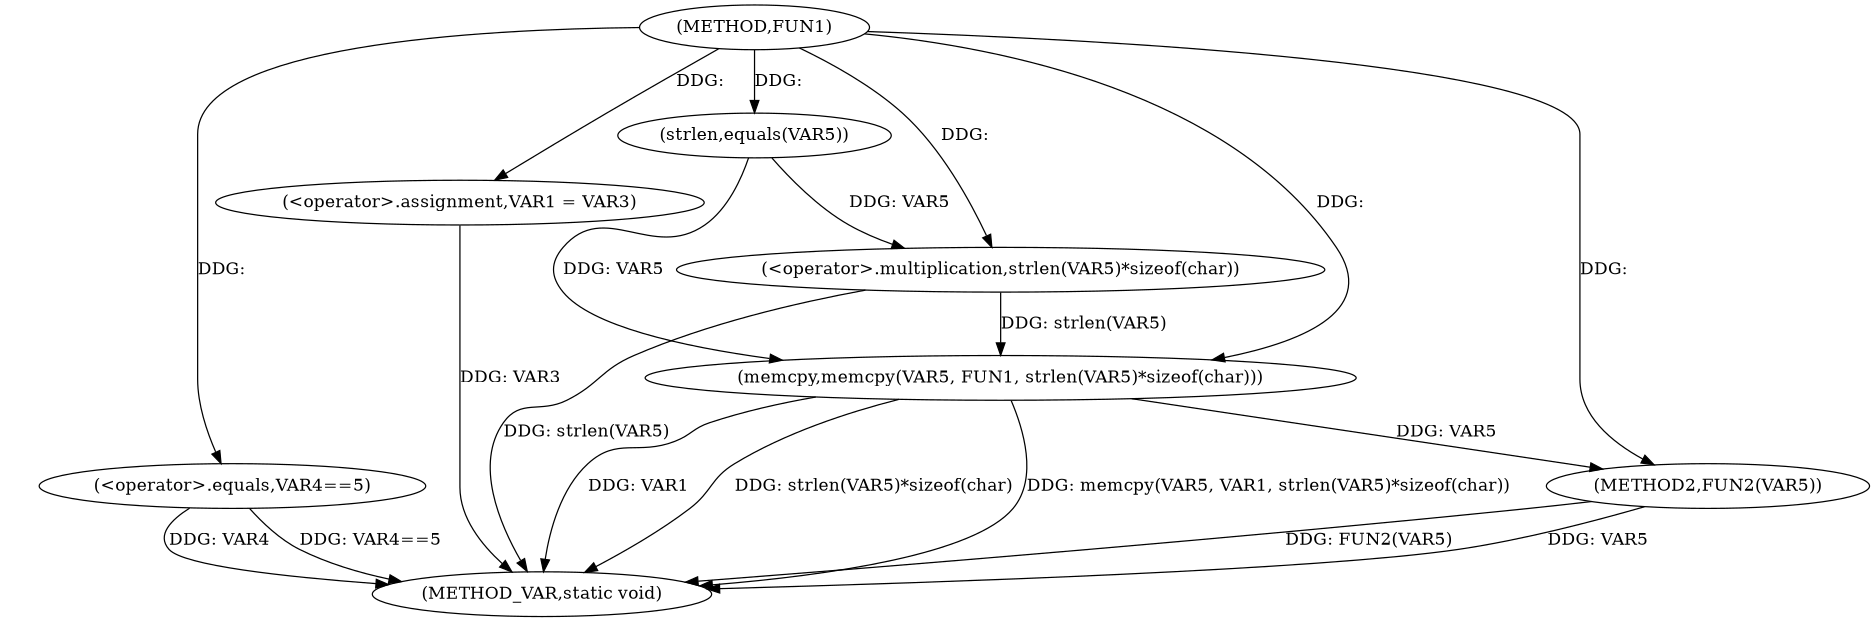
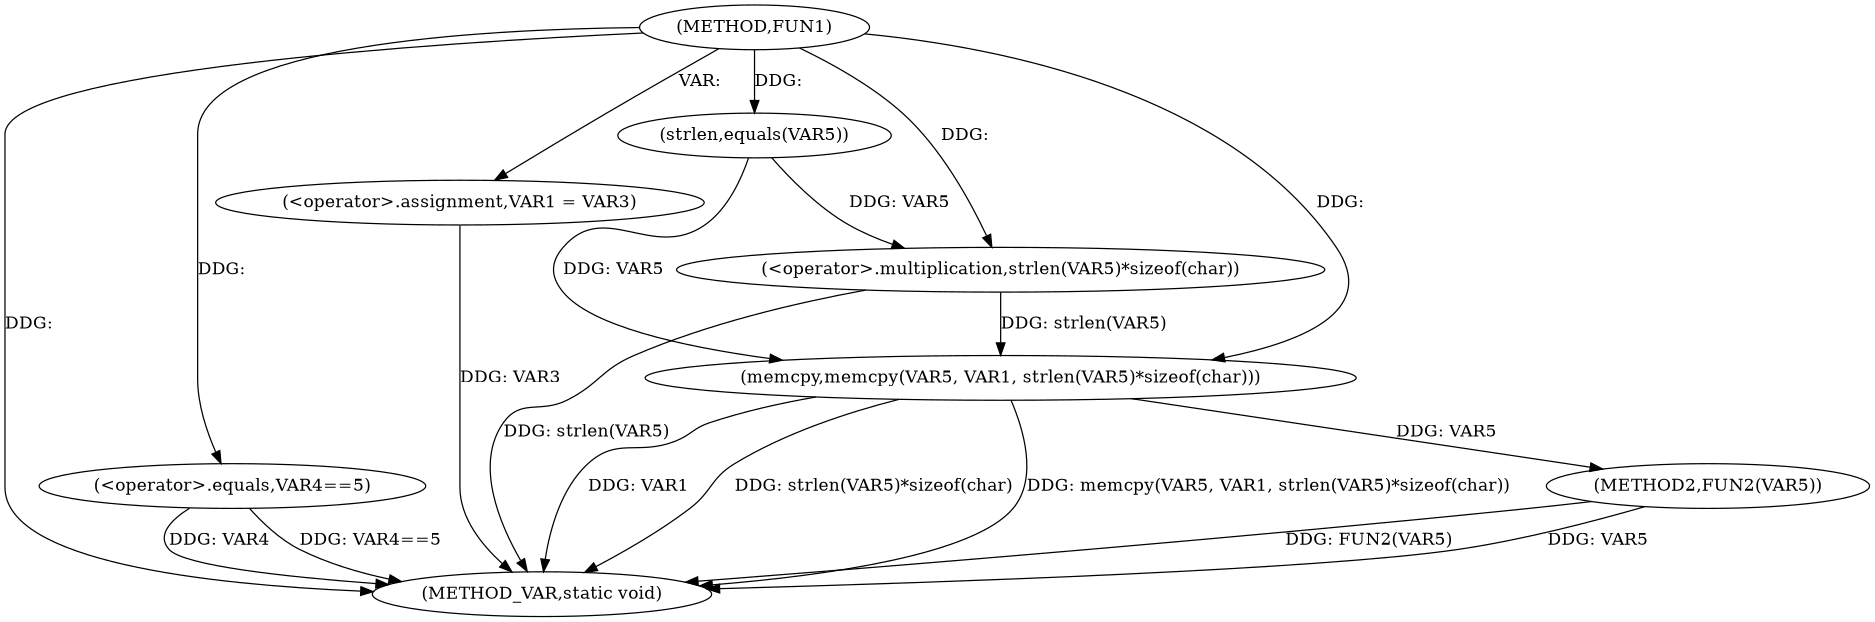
(1407, 72) -> (5, 177)
(703, 81) -> (703, 81)
(1001, 378) -> (1001, 378)
